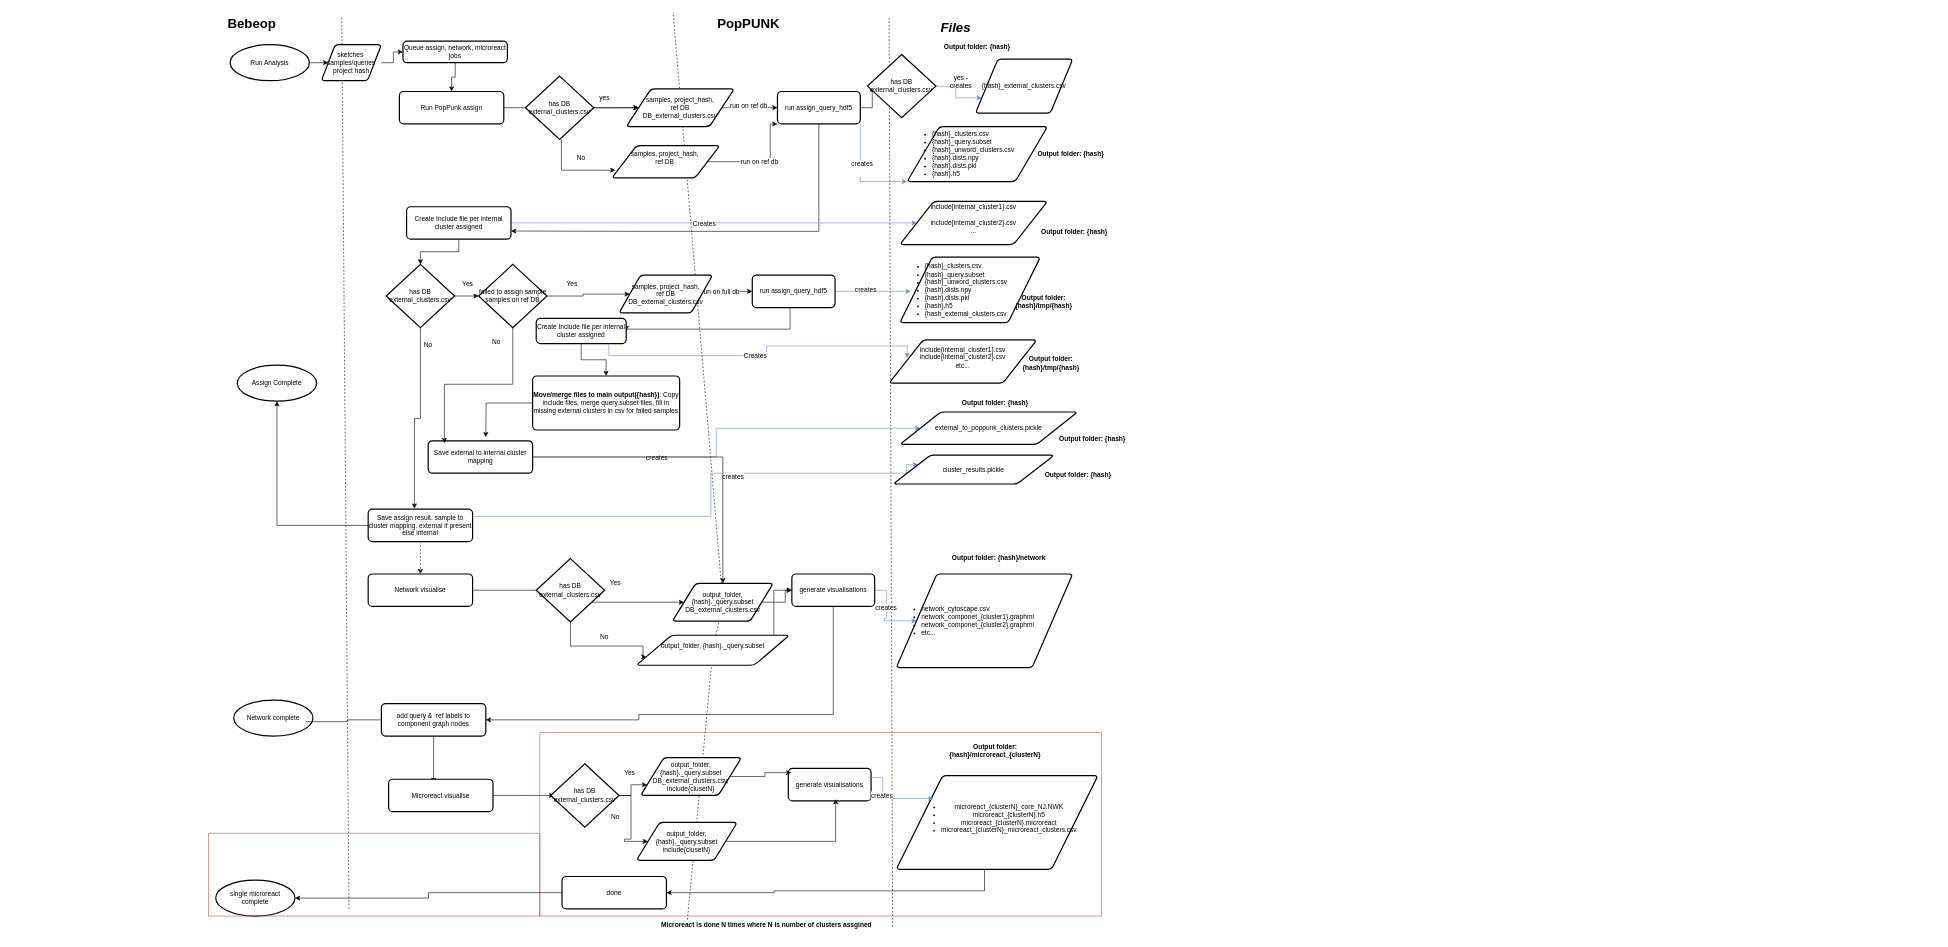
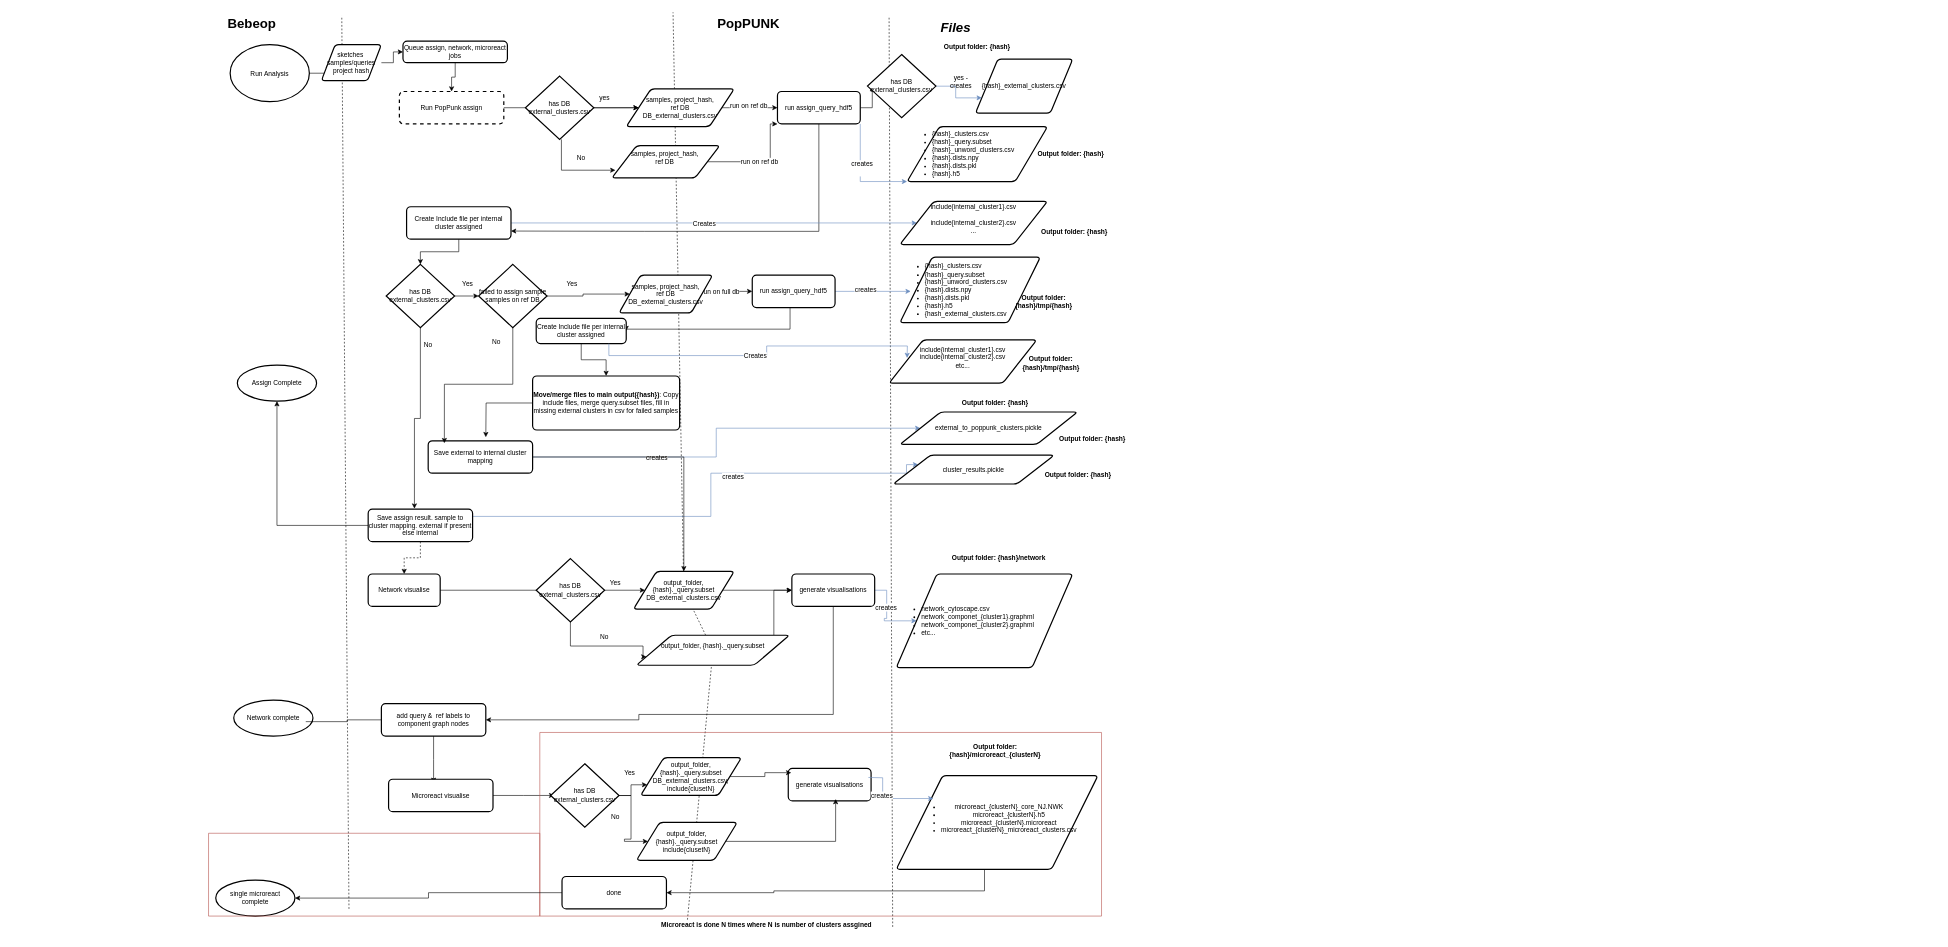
(270, 63) -> (270, 73)
(452, 108) -> (452, 108)
(420, 590) -> (404, 590)
(723, 602) -> (684, 590)
